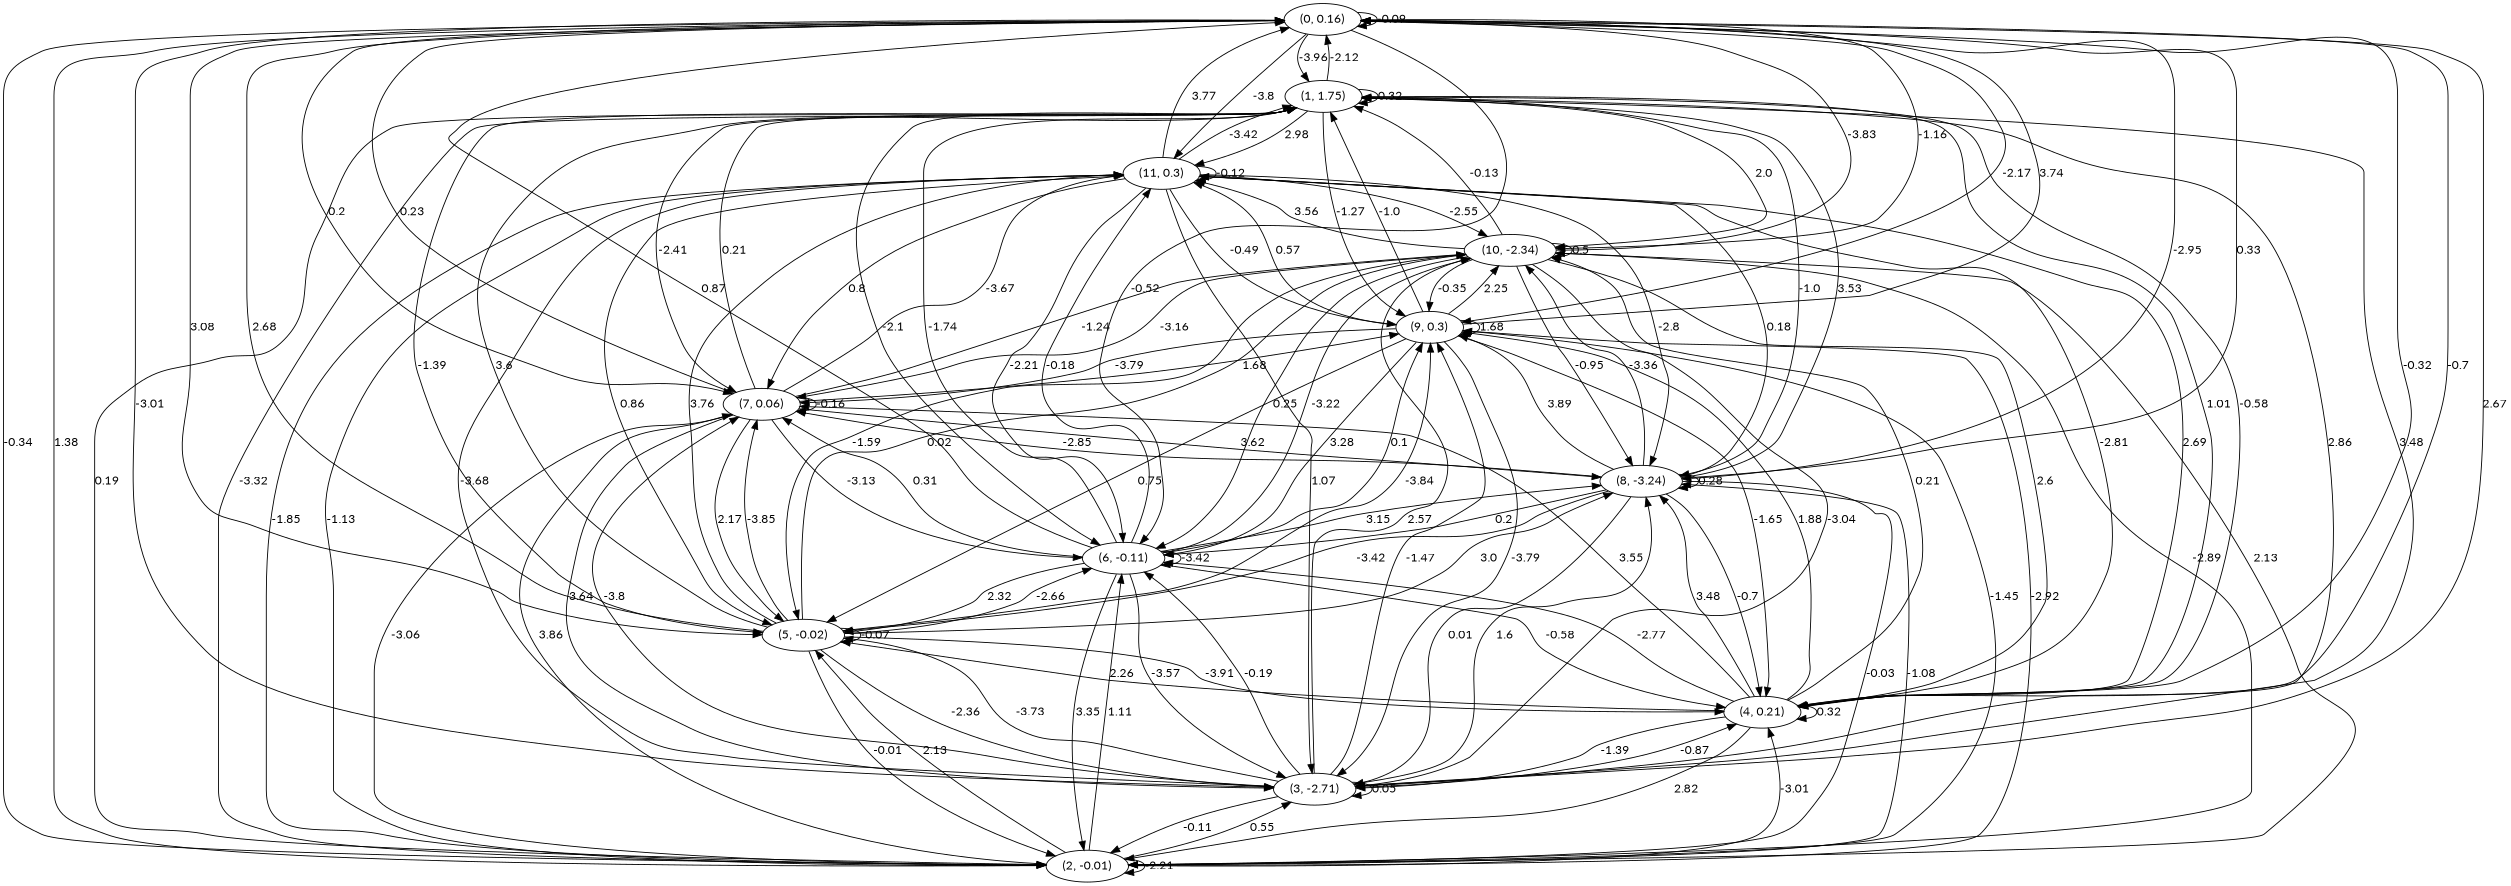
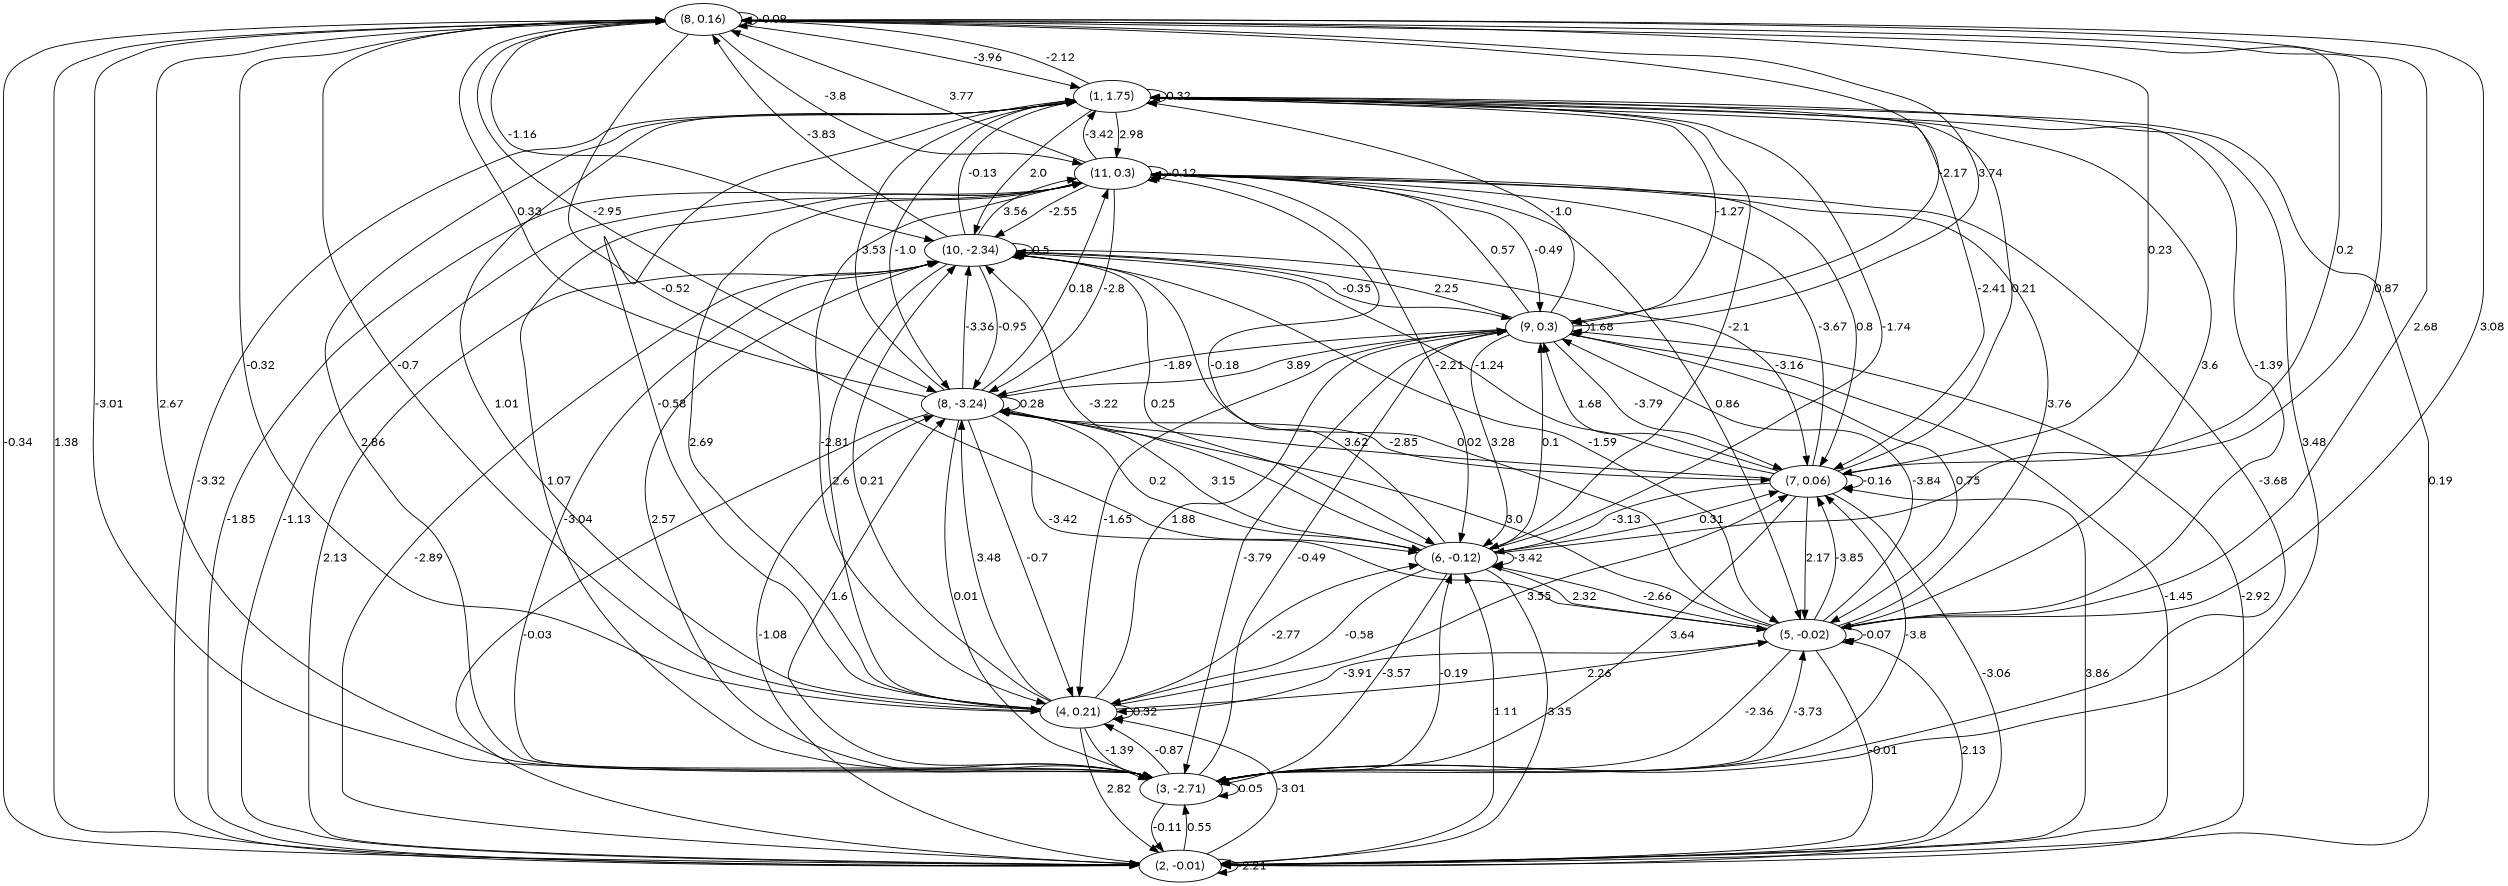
(1323, 19) -> (703, 19)
none -> (1254, 348)
(1124, 558) -> (1456, 558)
(1421, 558) -> (1312, 558)
